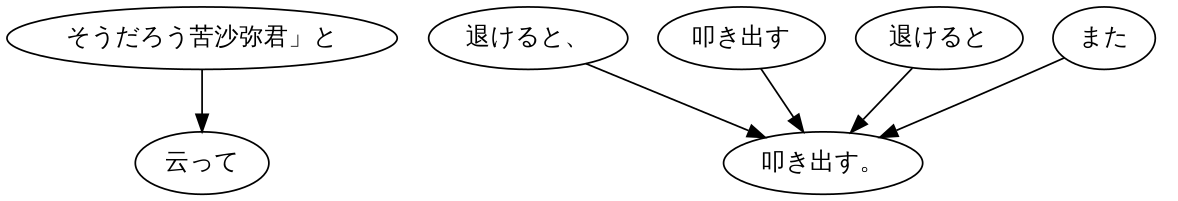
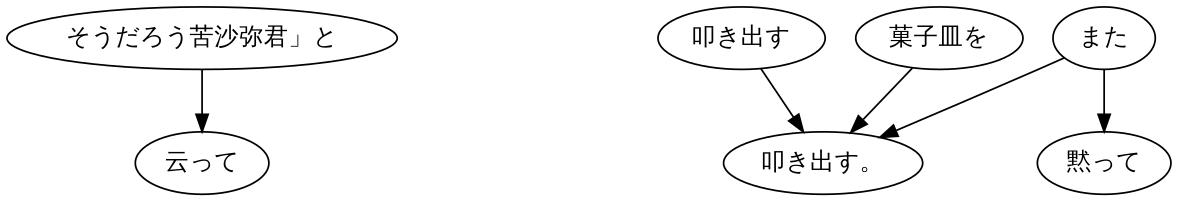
(528, 38) -> none
(939, 38) -> (939, 38)
none -> (1104, 163)
